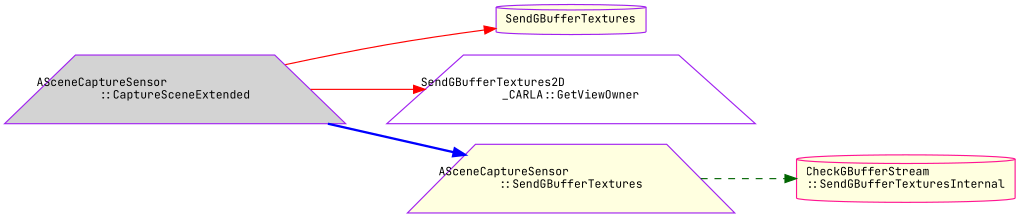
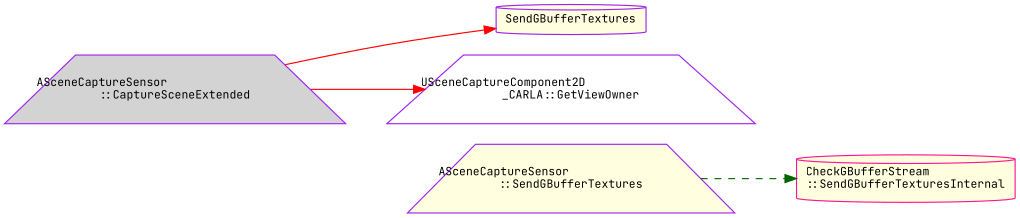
(571, 89) -> (571, 89)
(391, 138) -> none
